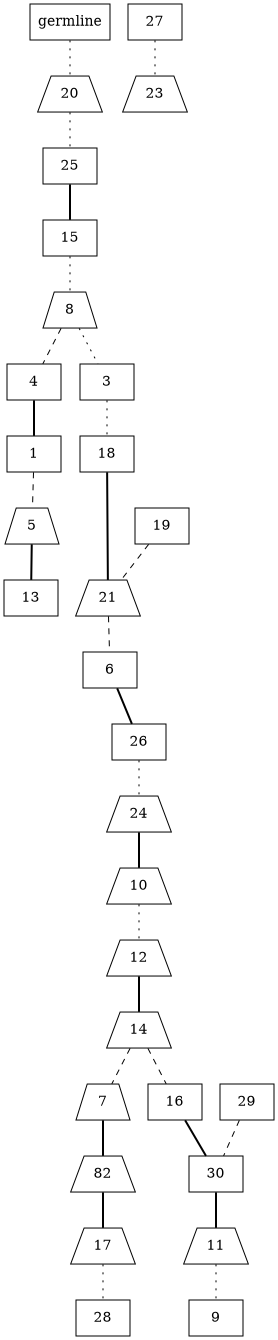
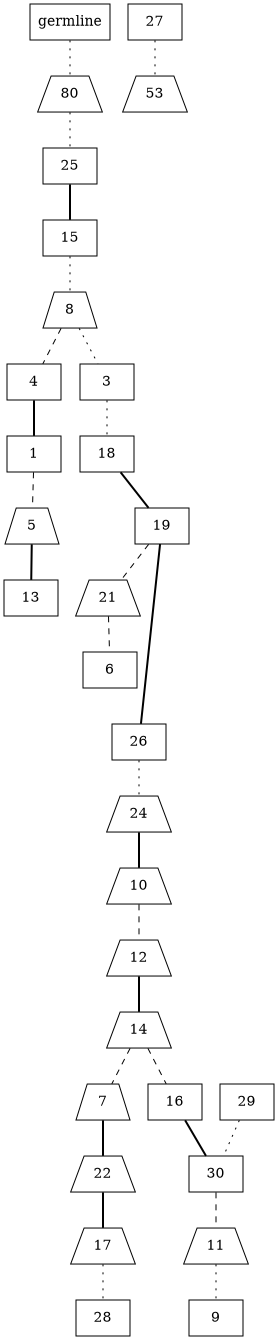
(70, 94) -> (70, 94)
(155, 94) -> (155, 94)
(107, 526) -> (135, 490)
(125, 706) -> (151, 634)
(139, 922) -> (139, 922)
(231, 1138) -> (231, 1138)
(103, 1174) -> (103, 1174)
(216, 1210) -> (216, 1210)
